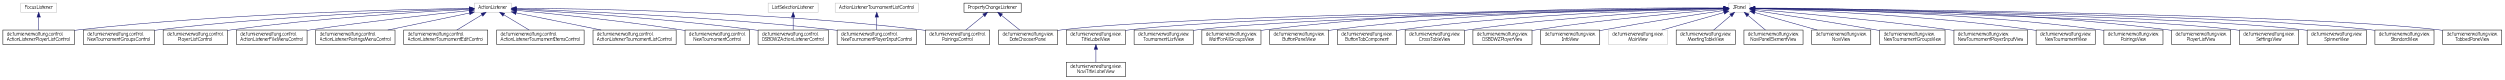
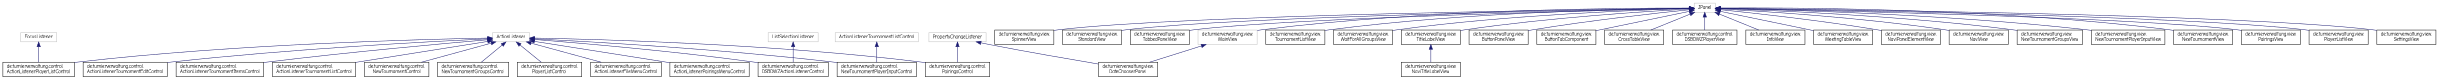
(993, 8) -> (958, 37)
(1241, 19) -> (1176, 54)
(1502, 37) -> (1705, 37)
